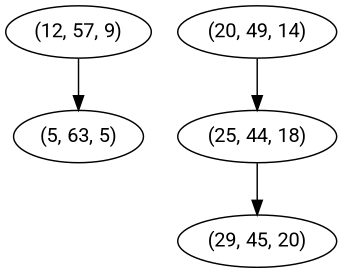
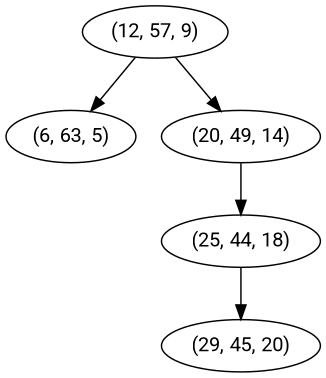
none -> (193, 79)
(79, 137) -> (71, 137)
